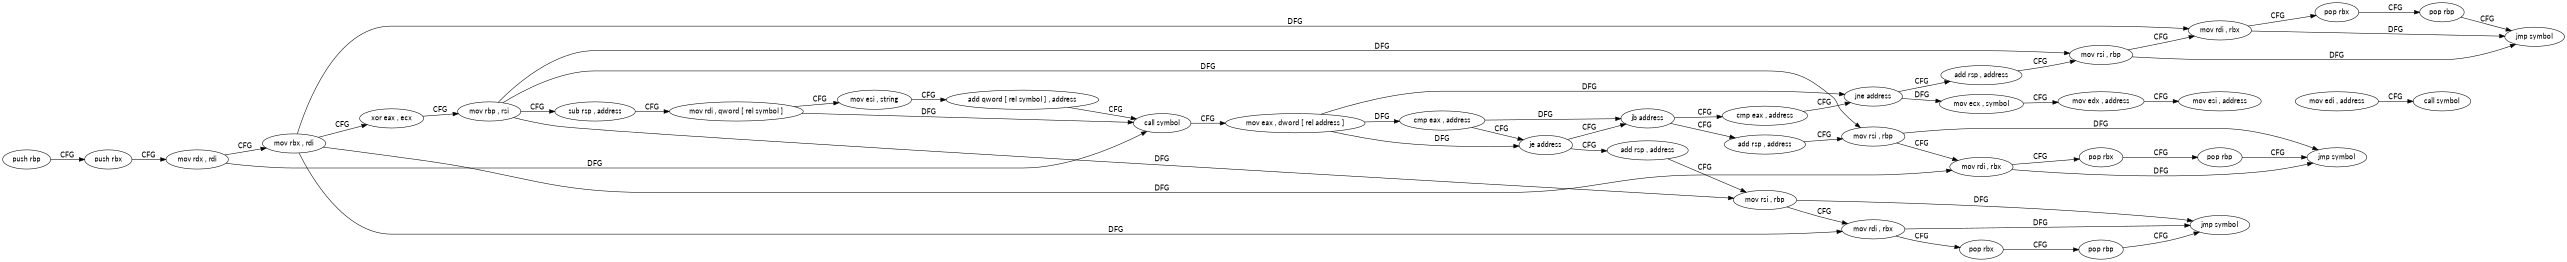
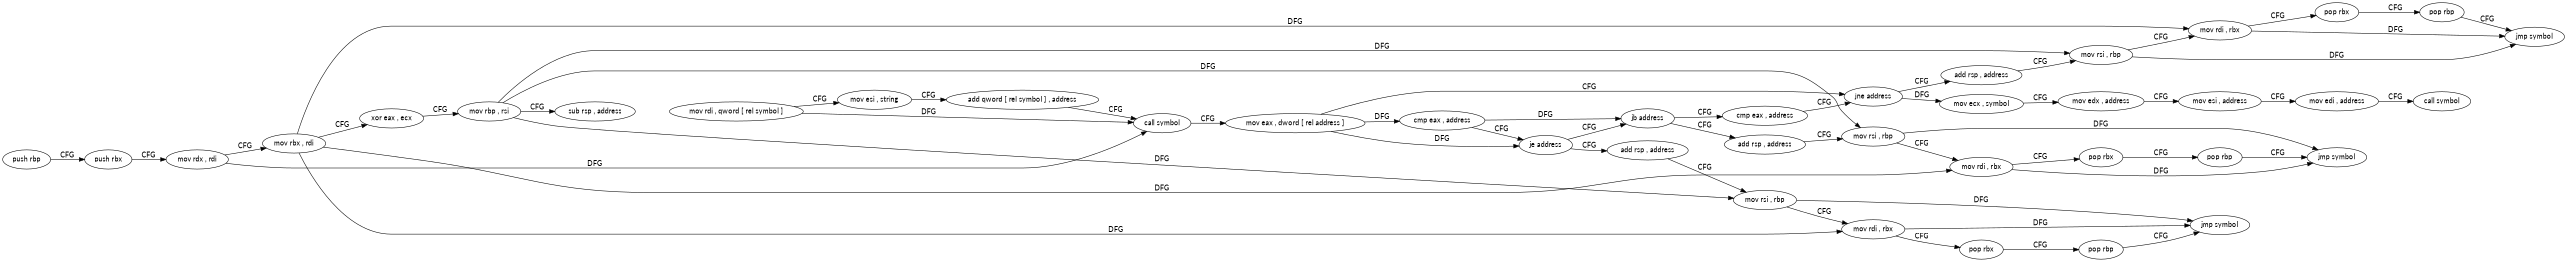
(1590, 87) -> (1590, 87)
none -> (2276, 101)
(650, 111) -> none
